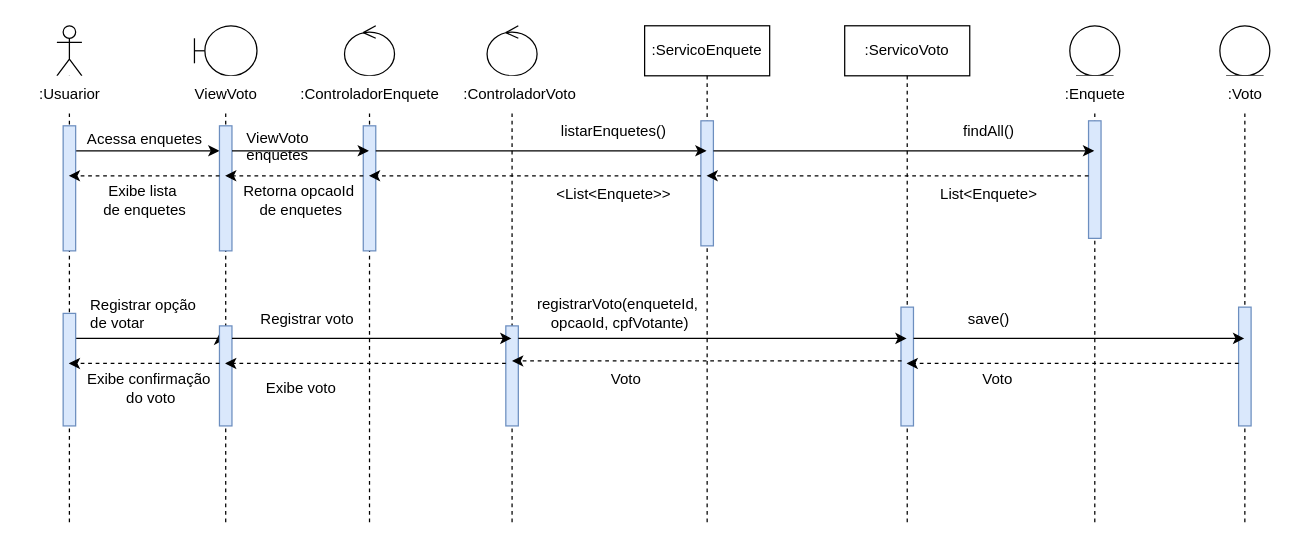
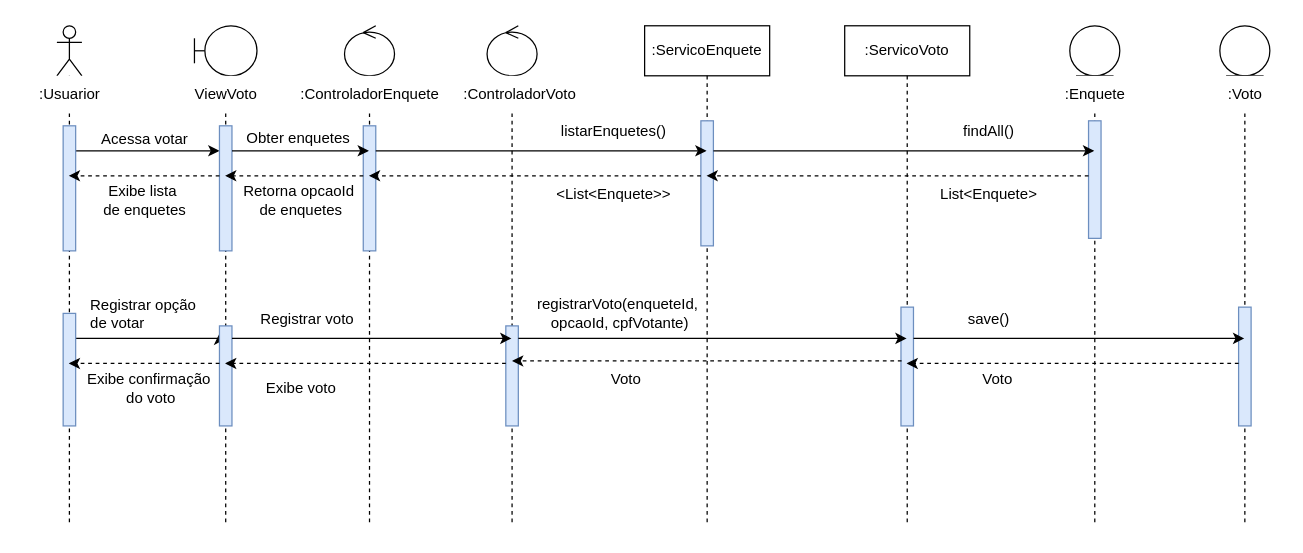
(145, 139) -> (145, 139)
(308, 147) -> (304, 138)
